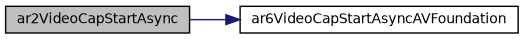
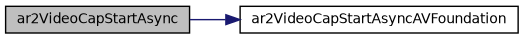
(379, 20) -> (379, 20)
